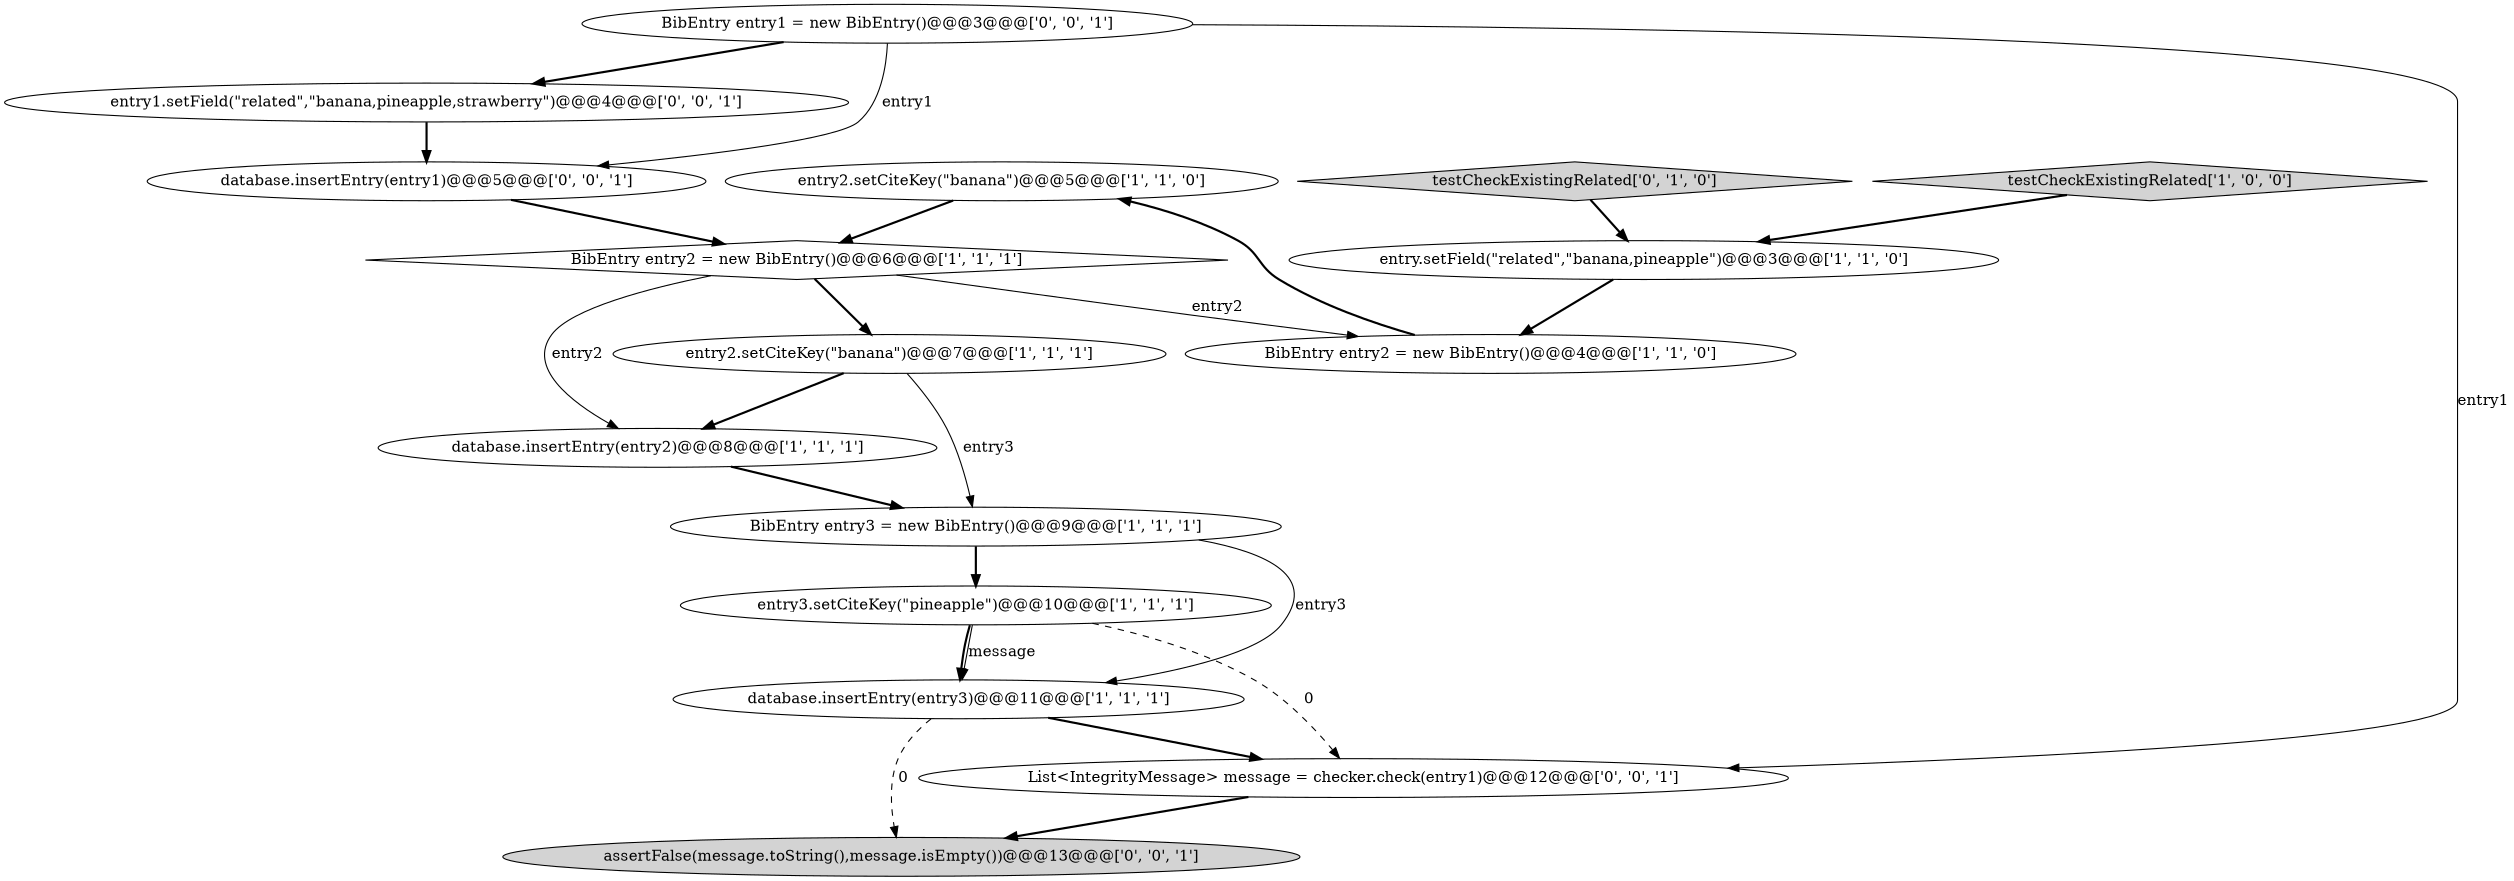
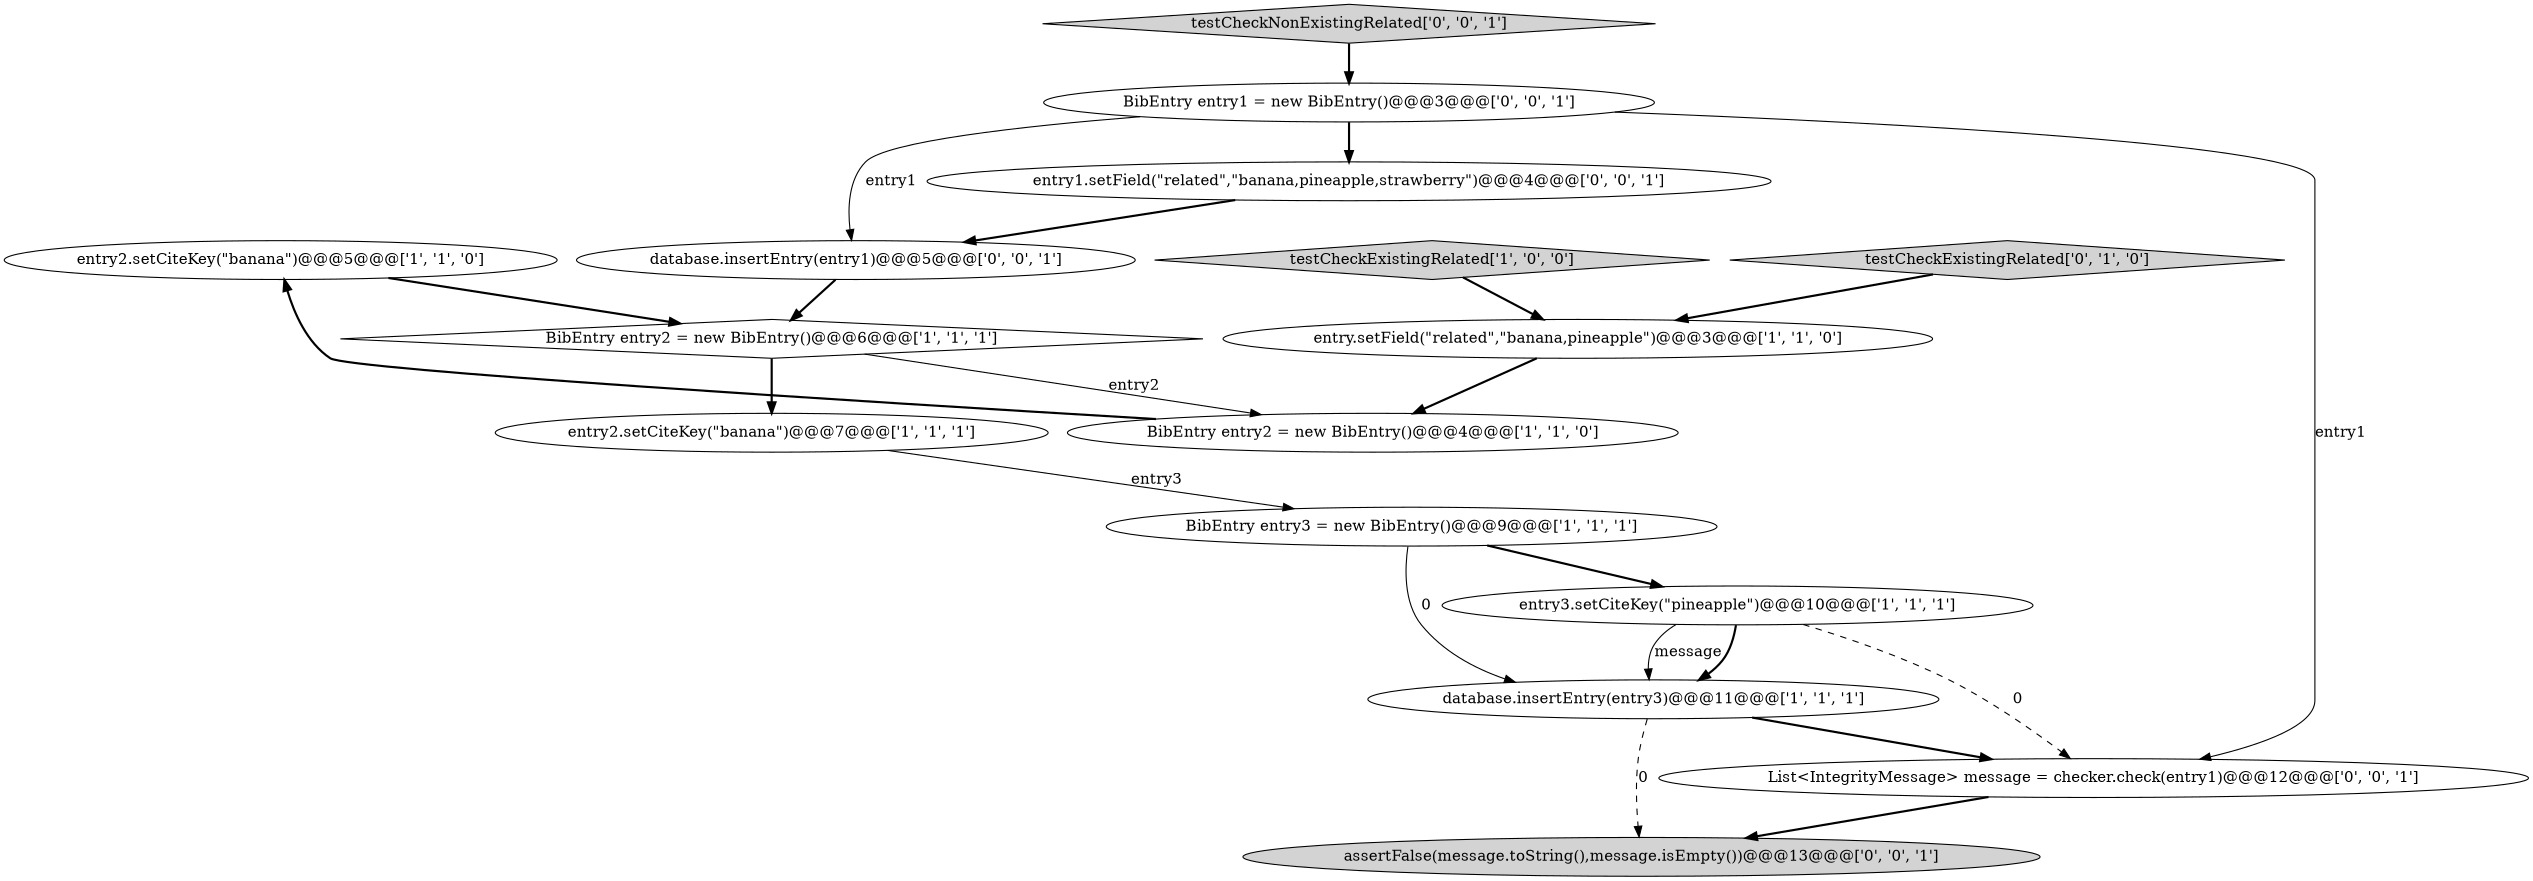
none -> (1349, 24)
(658, 448) -> none
(1321, 605) -> (1427, 605)
